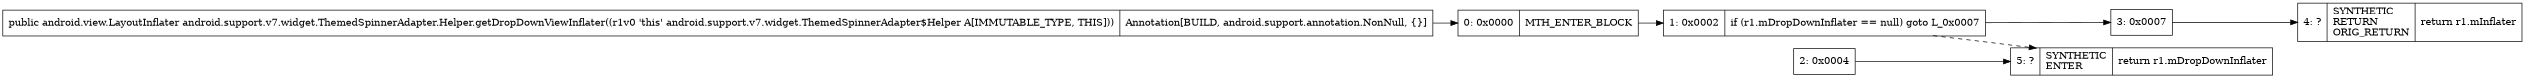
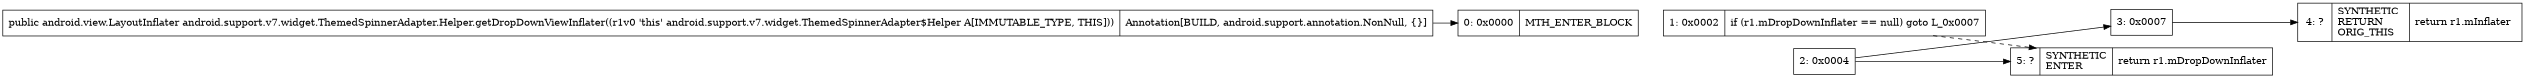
(1647, 23) -> none
(2045, 23) -> (1967, 44)
(2371, 32) -> (2366, 32)
